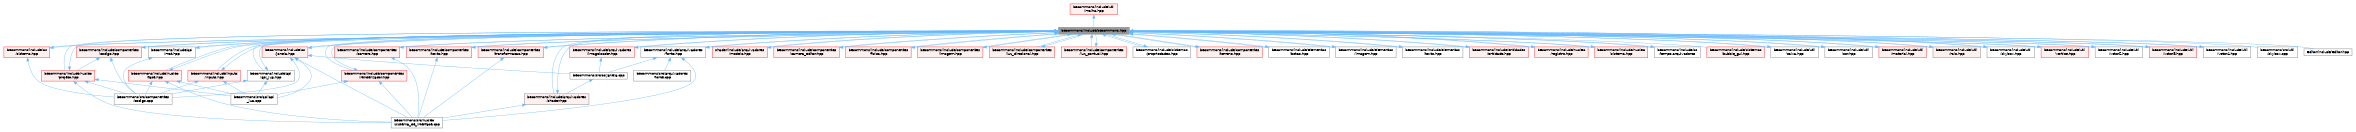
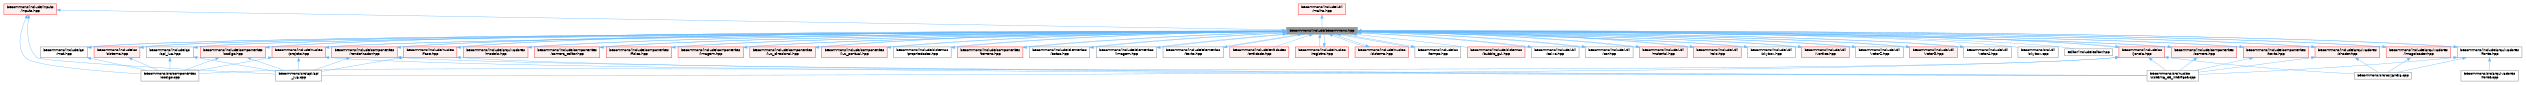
(632, 34) -> none
(1298, 36) -> none
(511, 52) -> none
(740, 52) -> (496, 52)
(1677, 52) -> (1438, 52)
(1957, 52) -> (1717, 52)
(87, 65) -> (268, 65)
(578, 87) -> (2370, 67)
(148, 89) -> none
(557, 99) -> (2347, 52)
